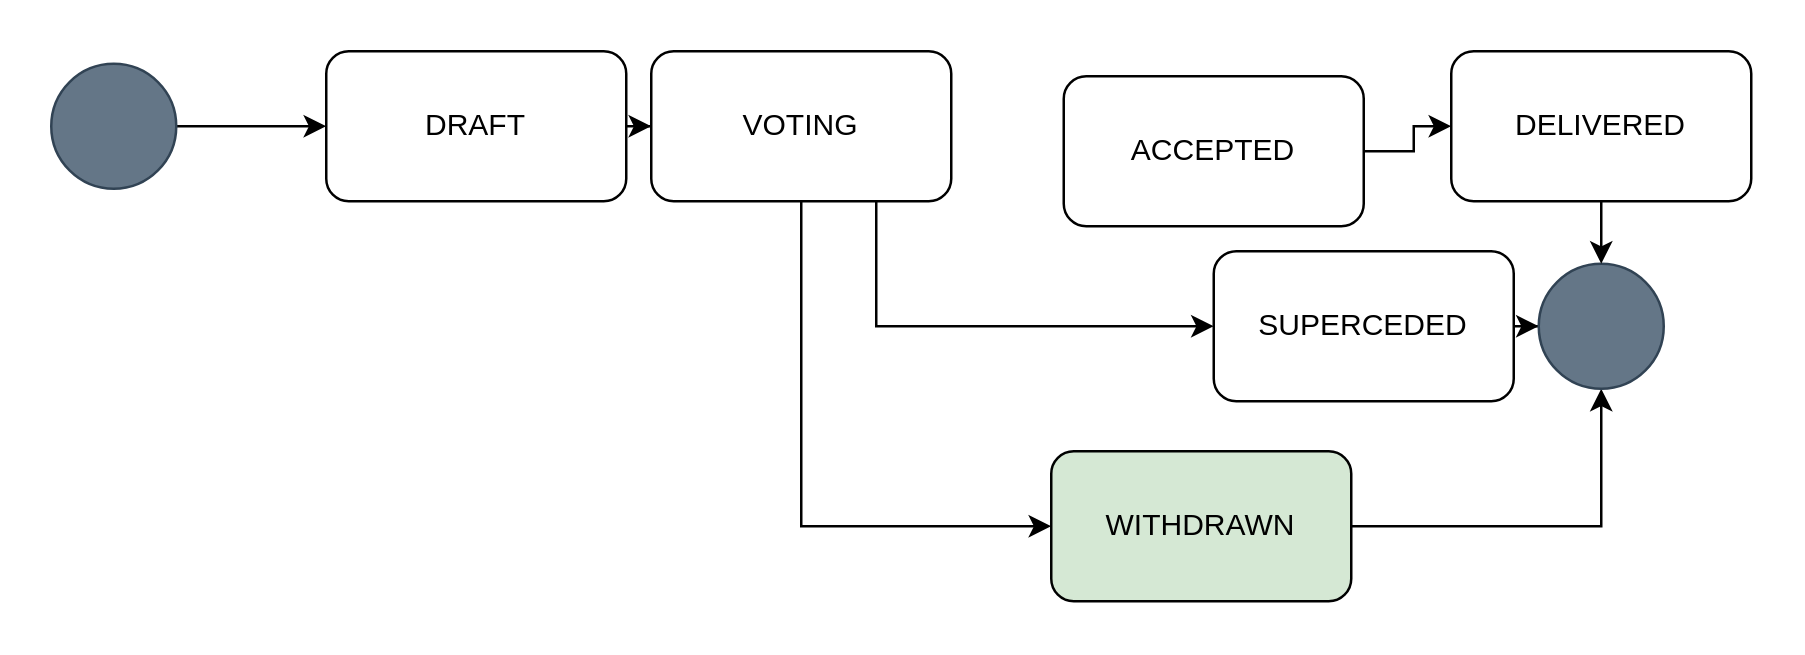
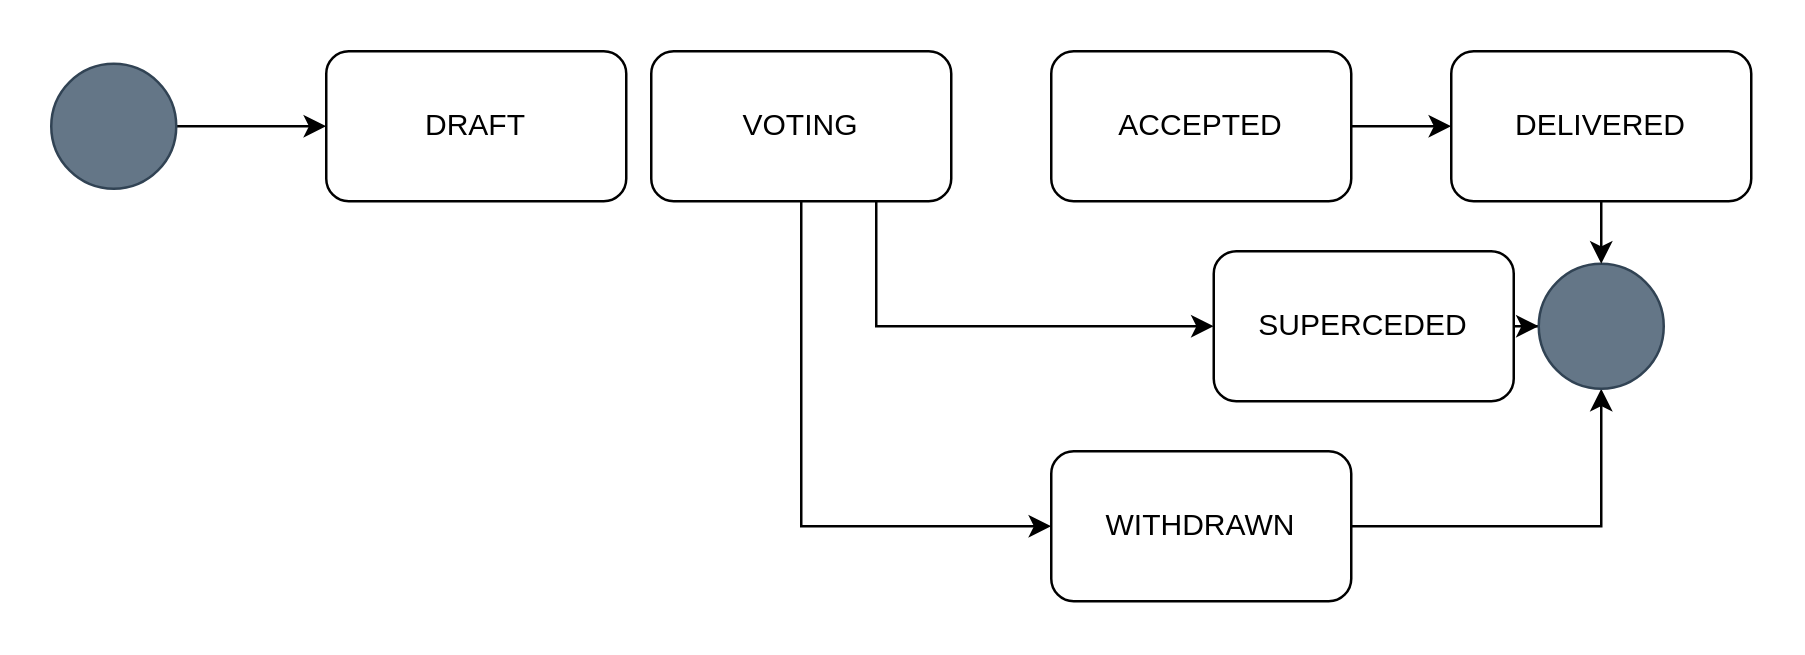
(638, 126) -> none
(1214, 151) -> (1201, 126)
(1201, 526) -> (1201, 526)
